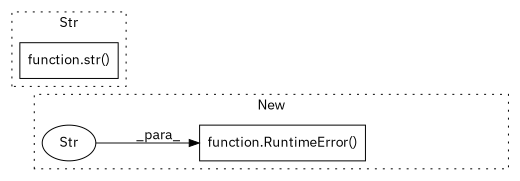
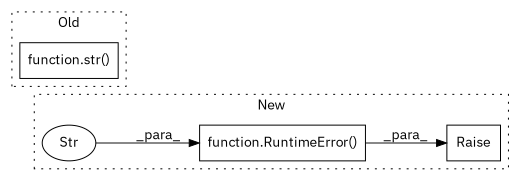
(69, 23) -> (69, 23)
none -> (474, 143)
